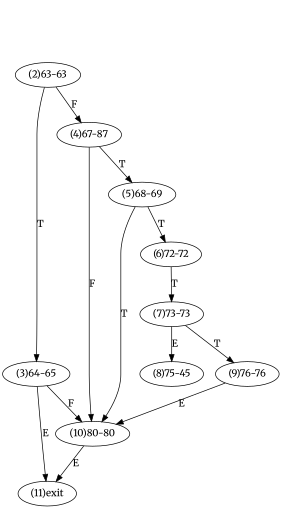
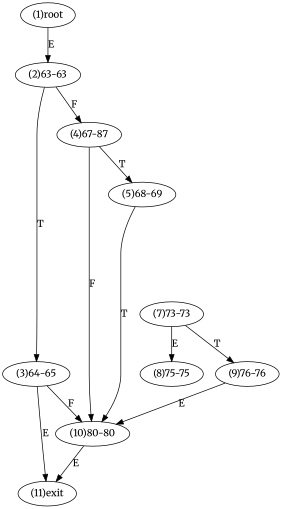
none -> (48, 15)
(171, 254) -> none
(172, 374) -> (172, 374)
